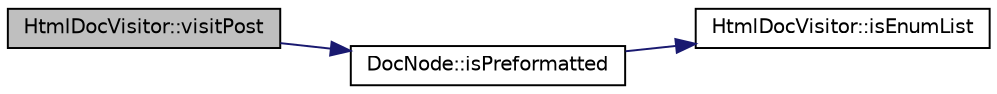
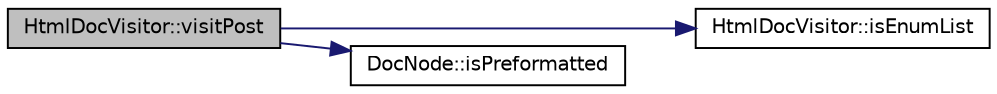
(651, 49) -> (478, 28)
